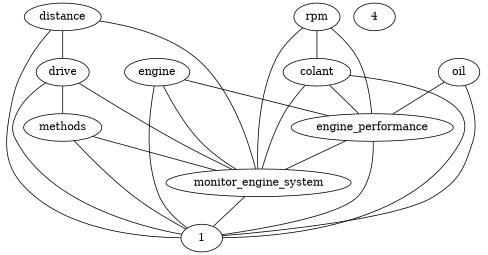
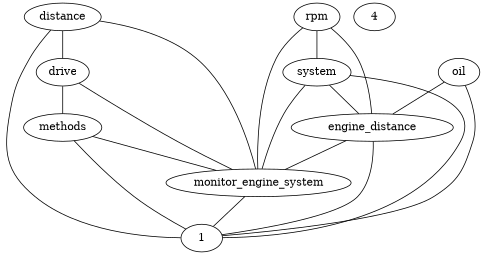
(157, 72) -> none
(317, 72) -> (317, 72)
(372, 127) -> (372, 127)
(58, 186) -> none
